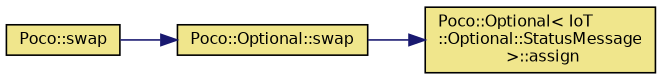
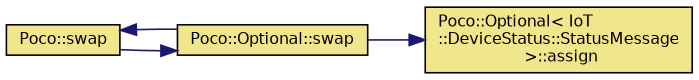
none -> (157, 29)
(540, 40) -> (559, 40)
